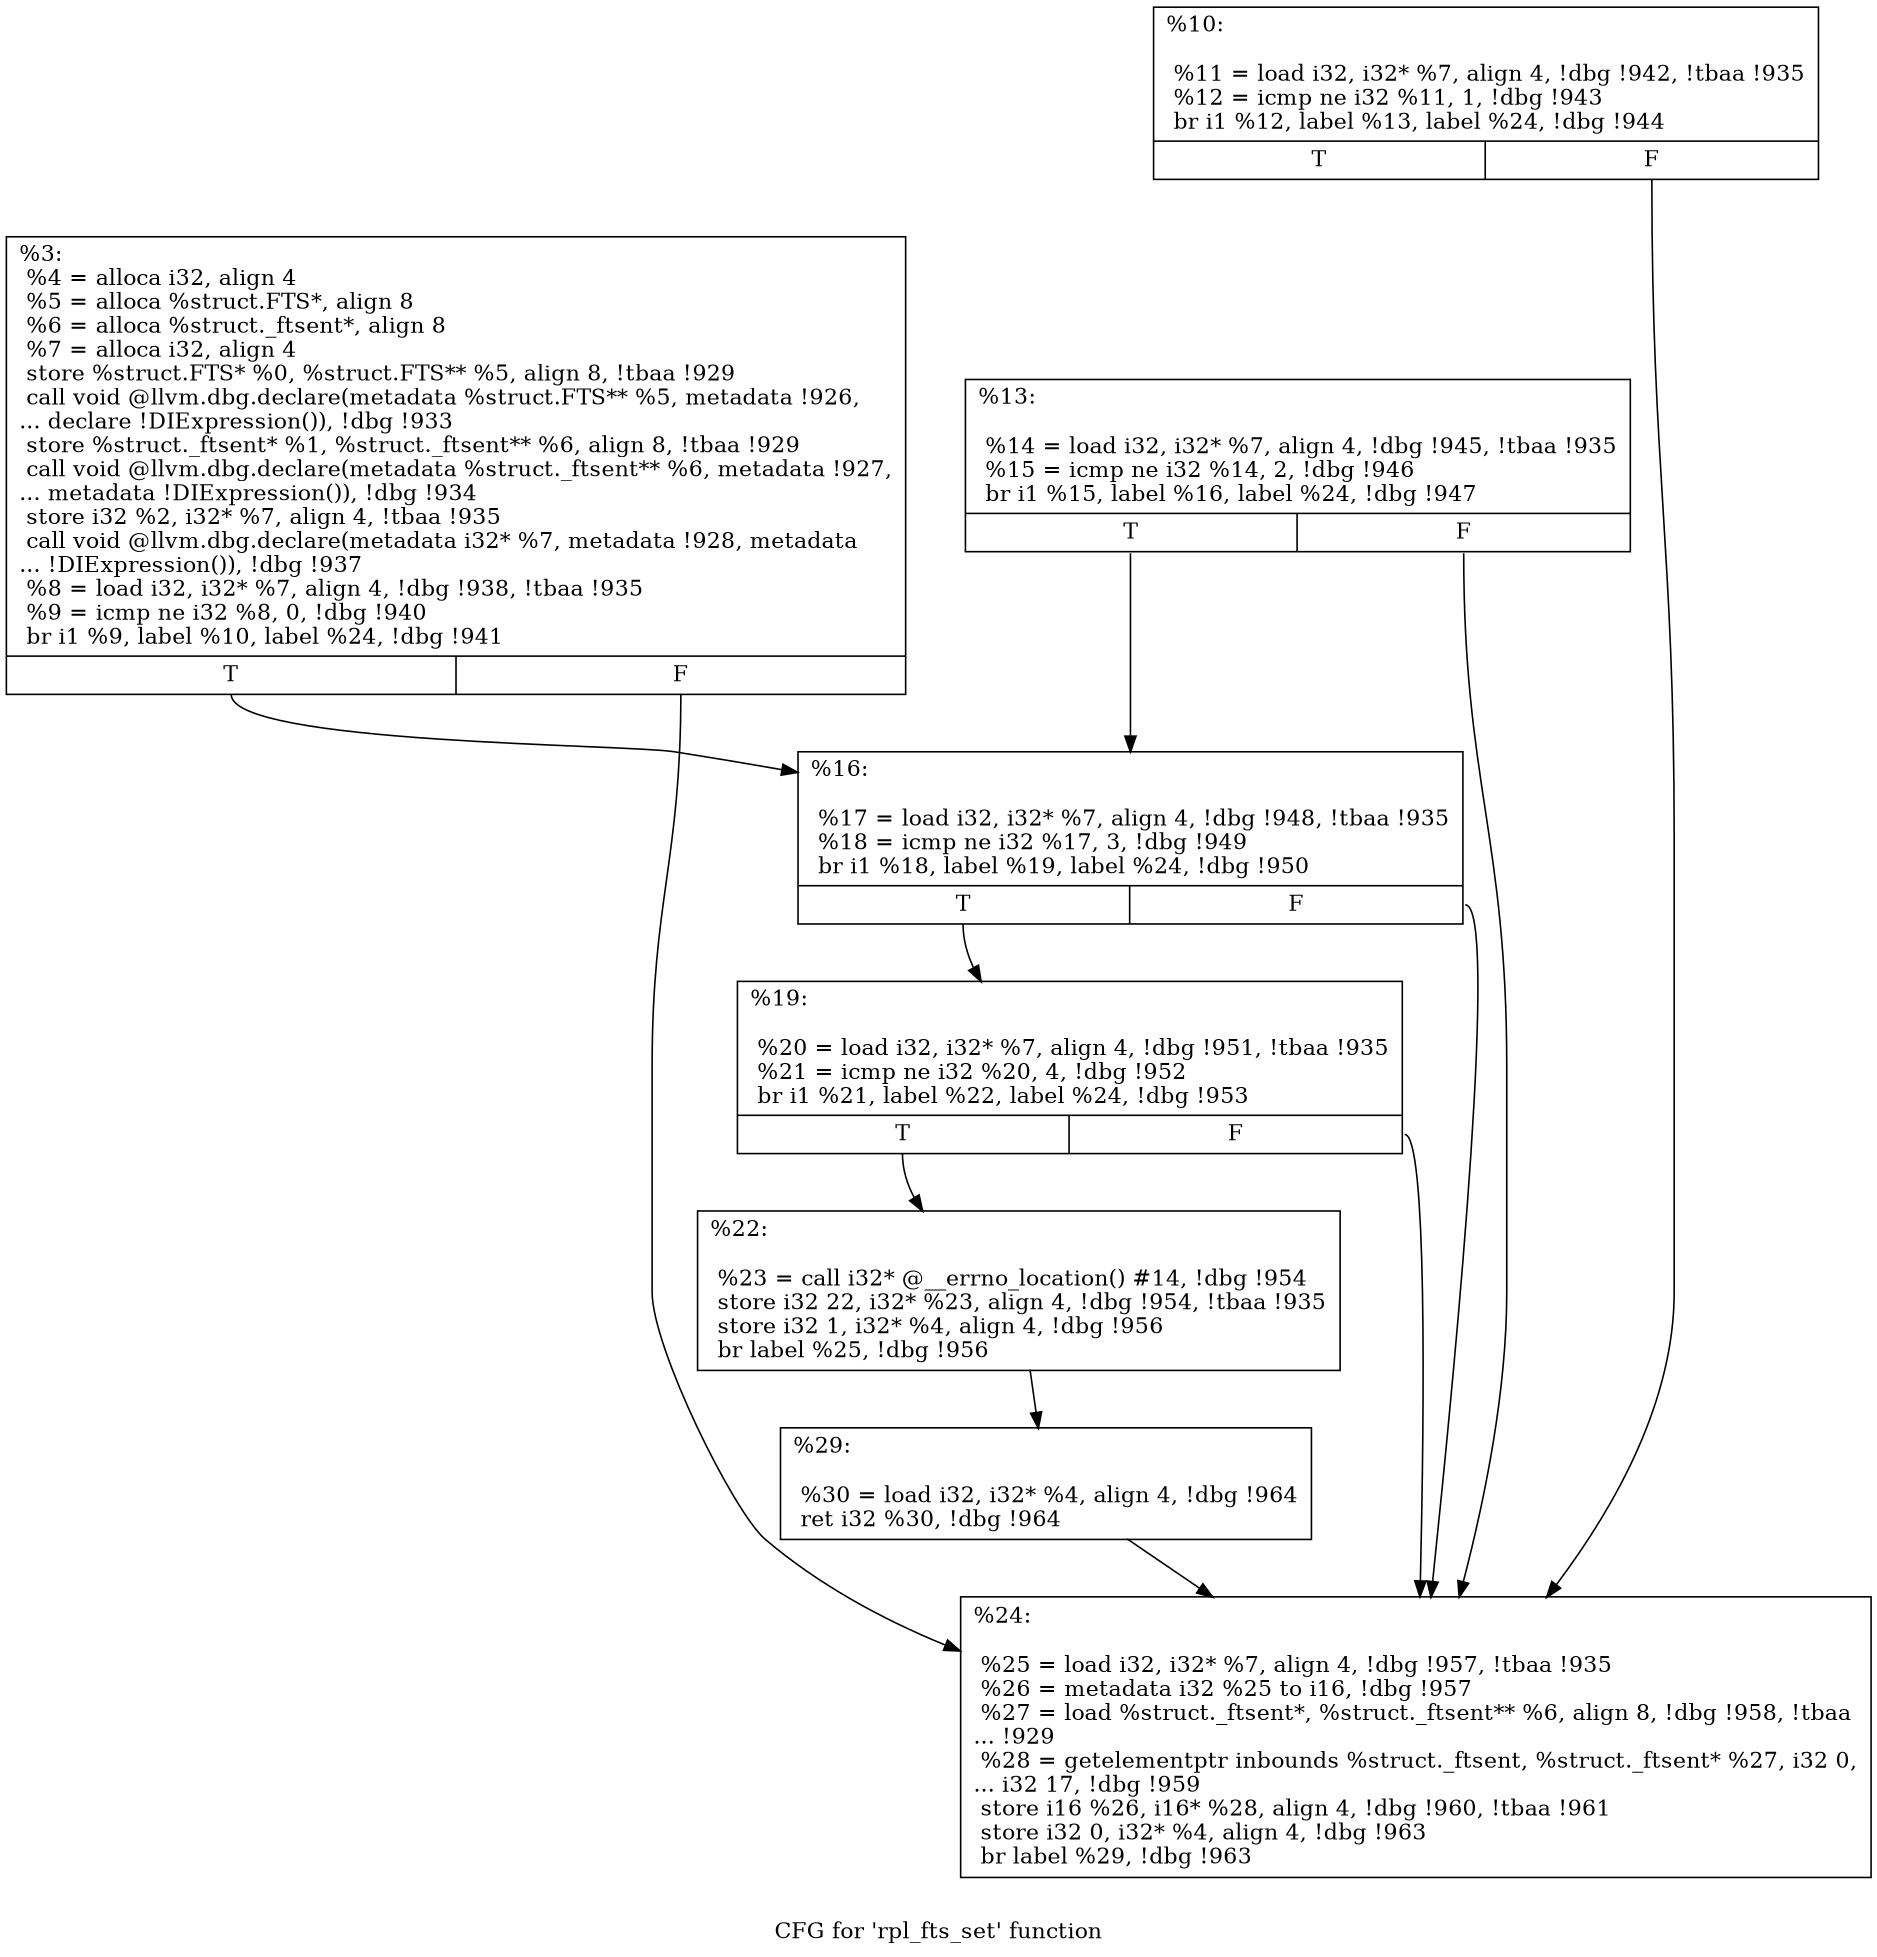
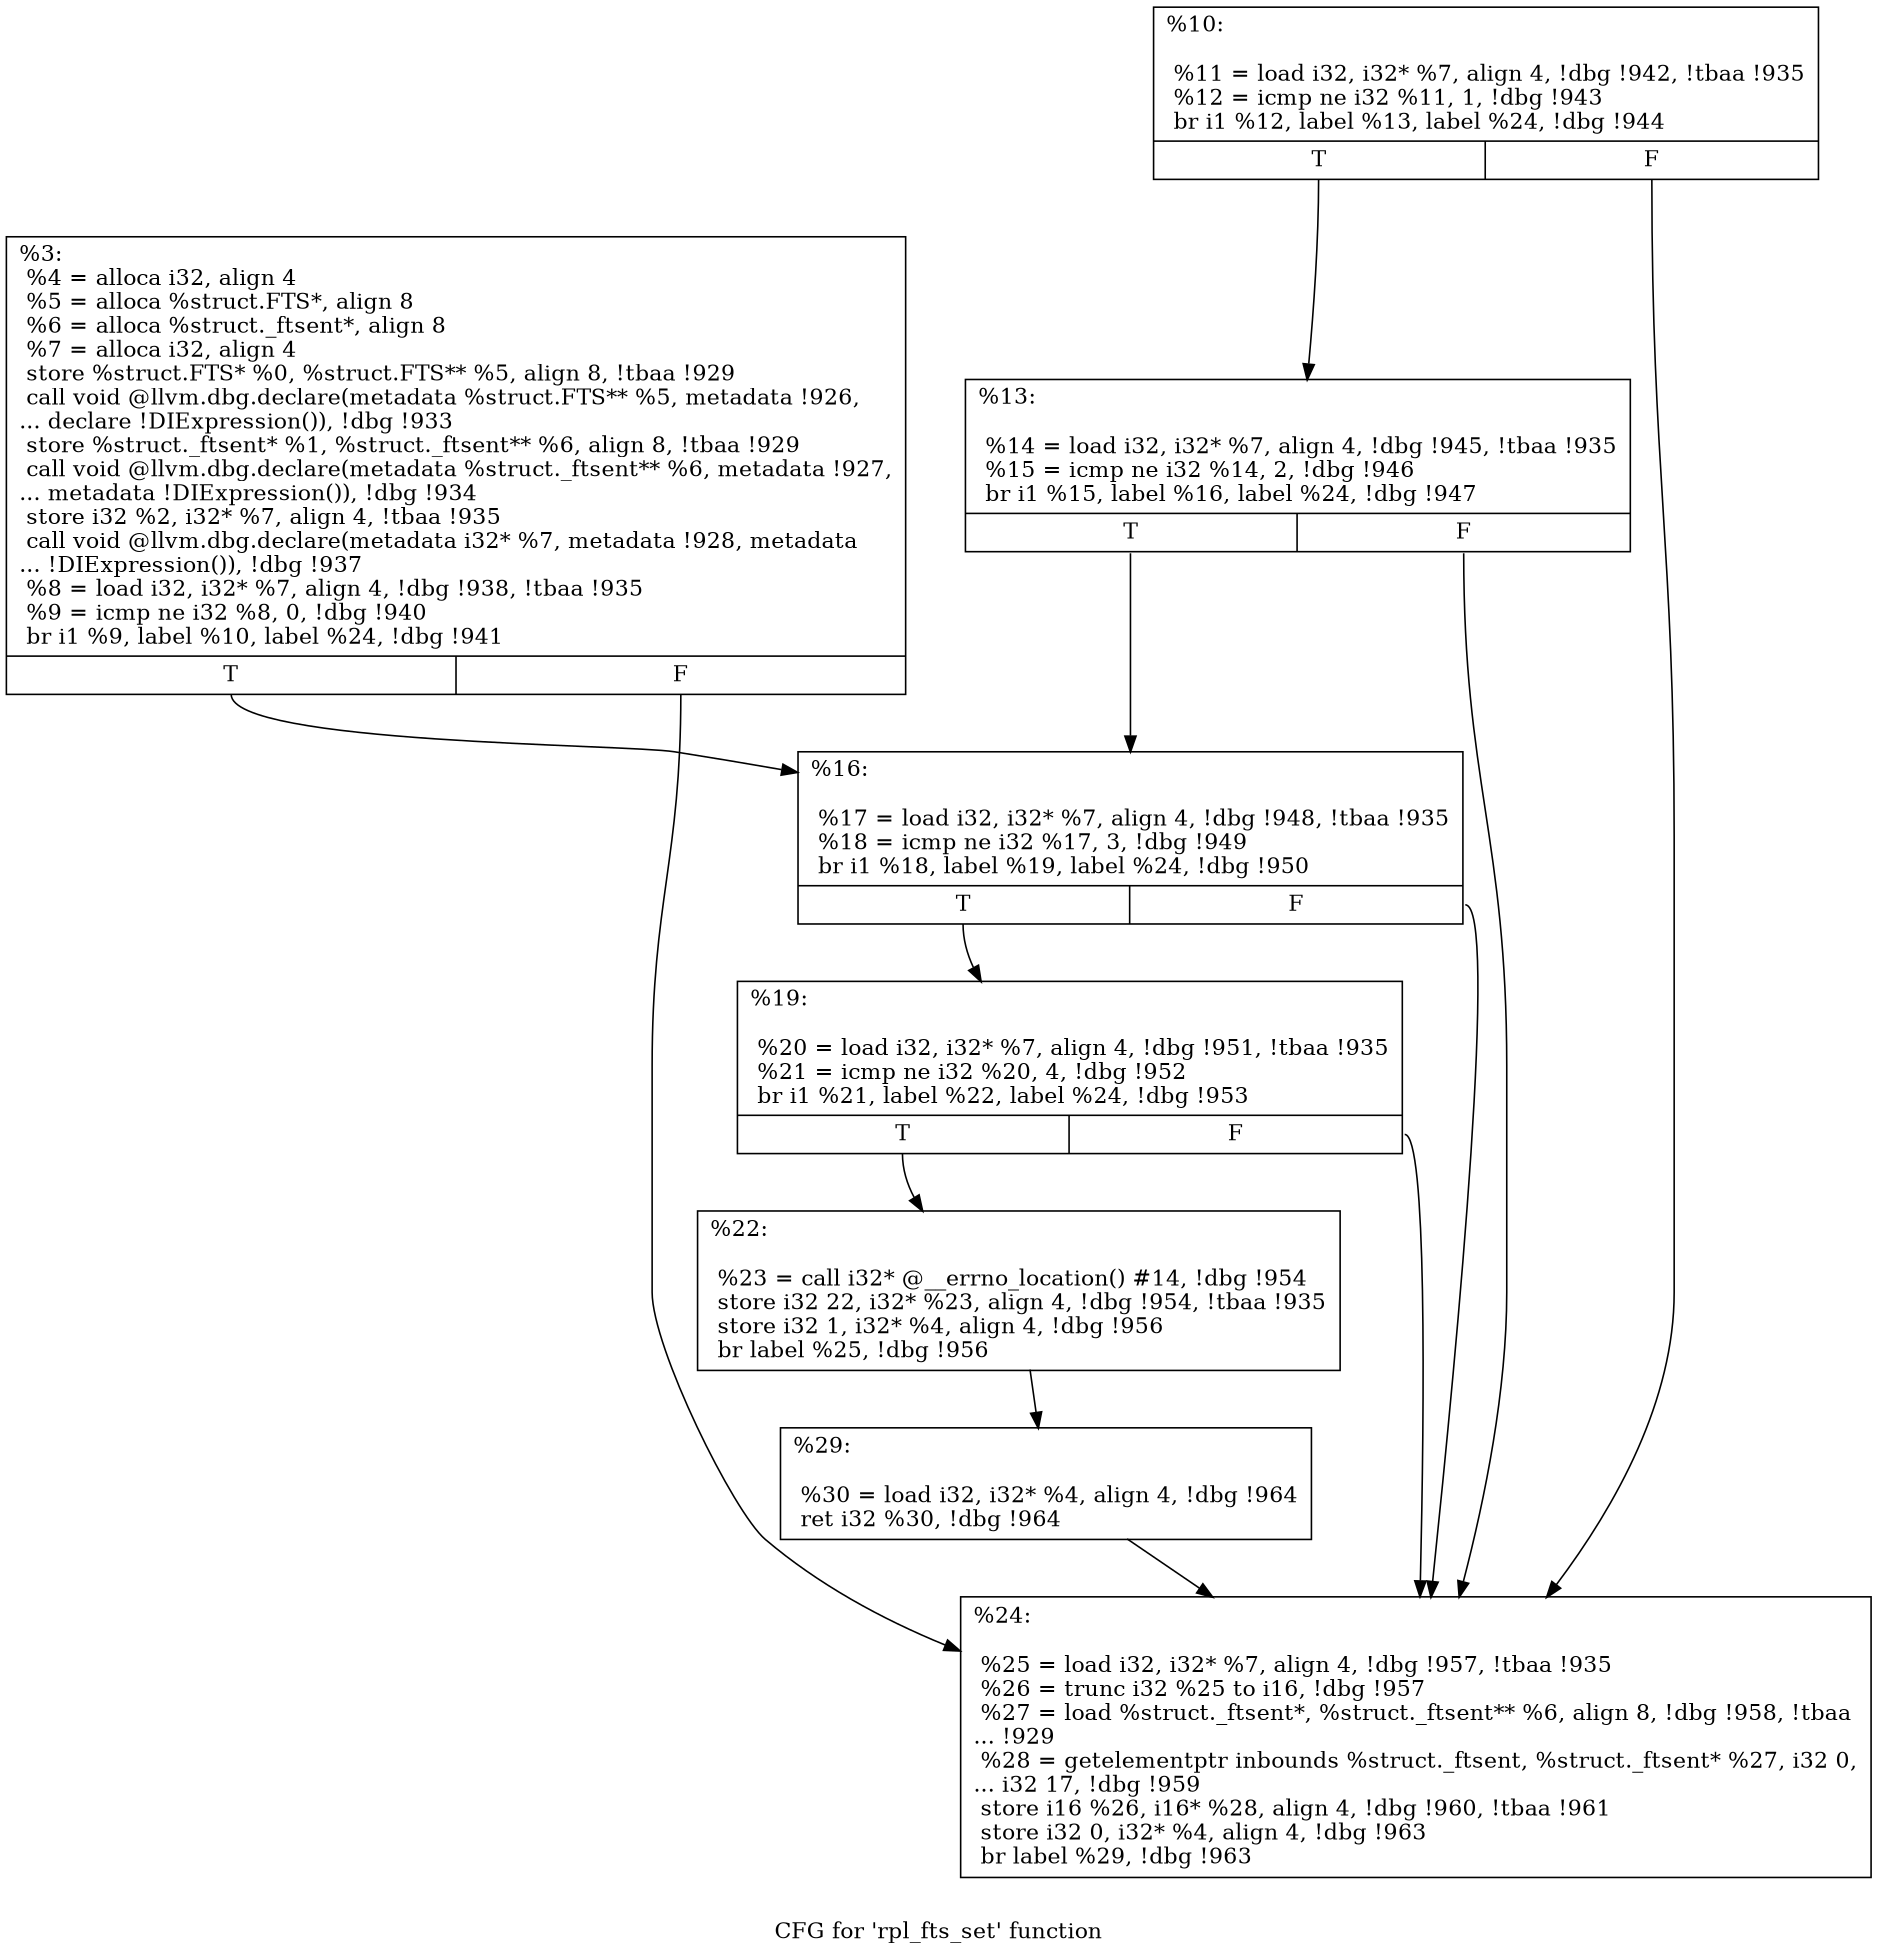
none -> (1316, 272)
(1223, 1689) -> (1200, 1689)
